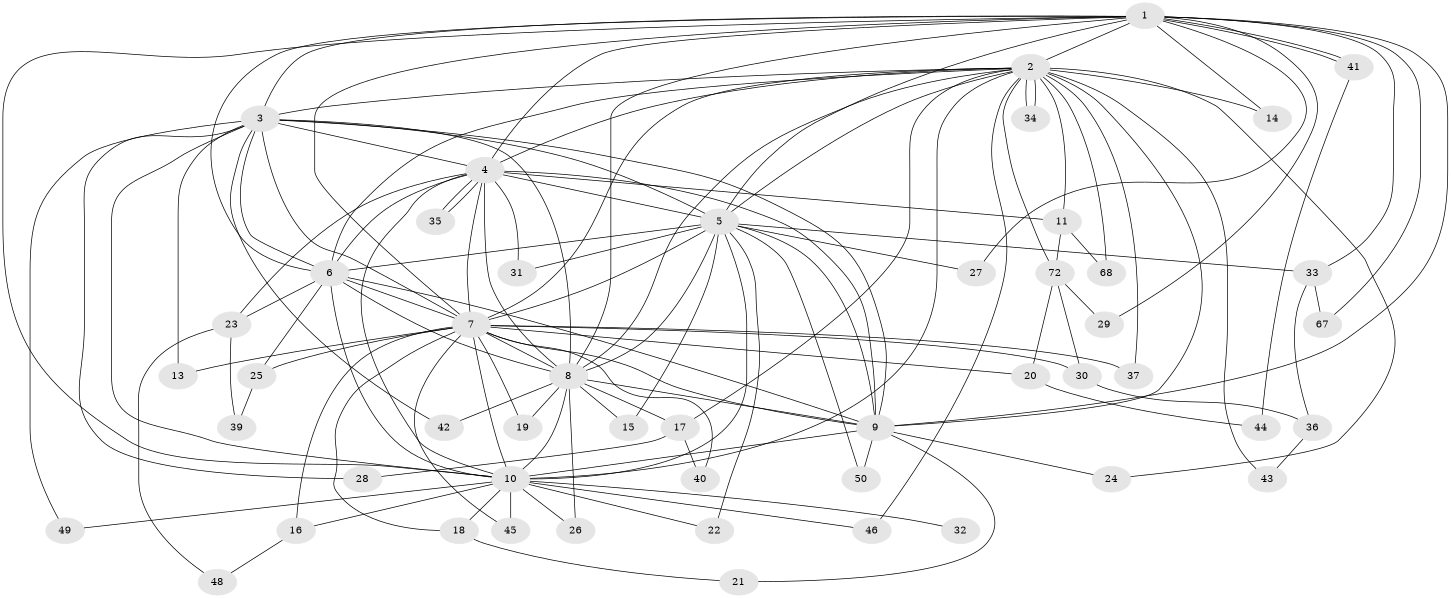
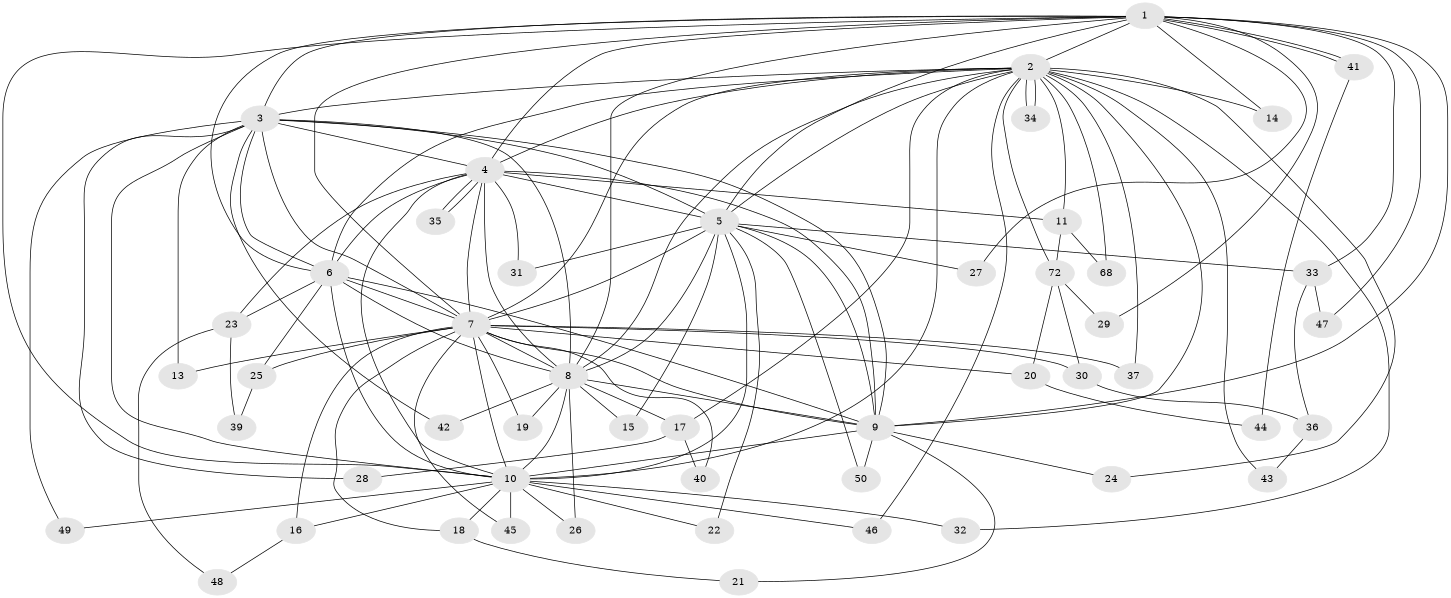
(525, 247) -> none
(1323, 325) -> (1323, 325)
none -> (1388, 356)
